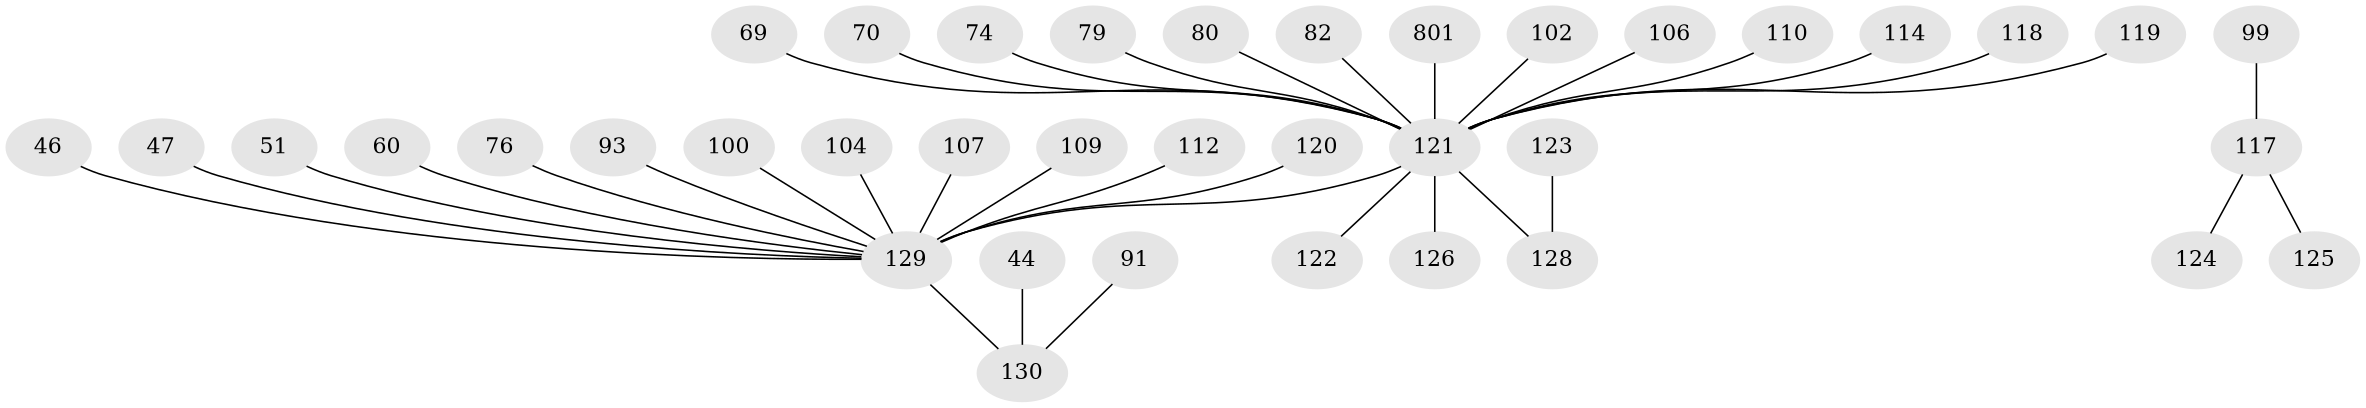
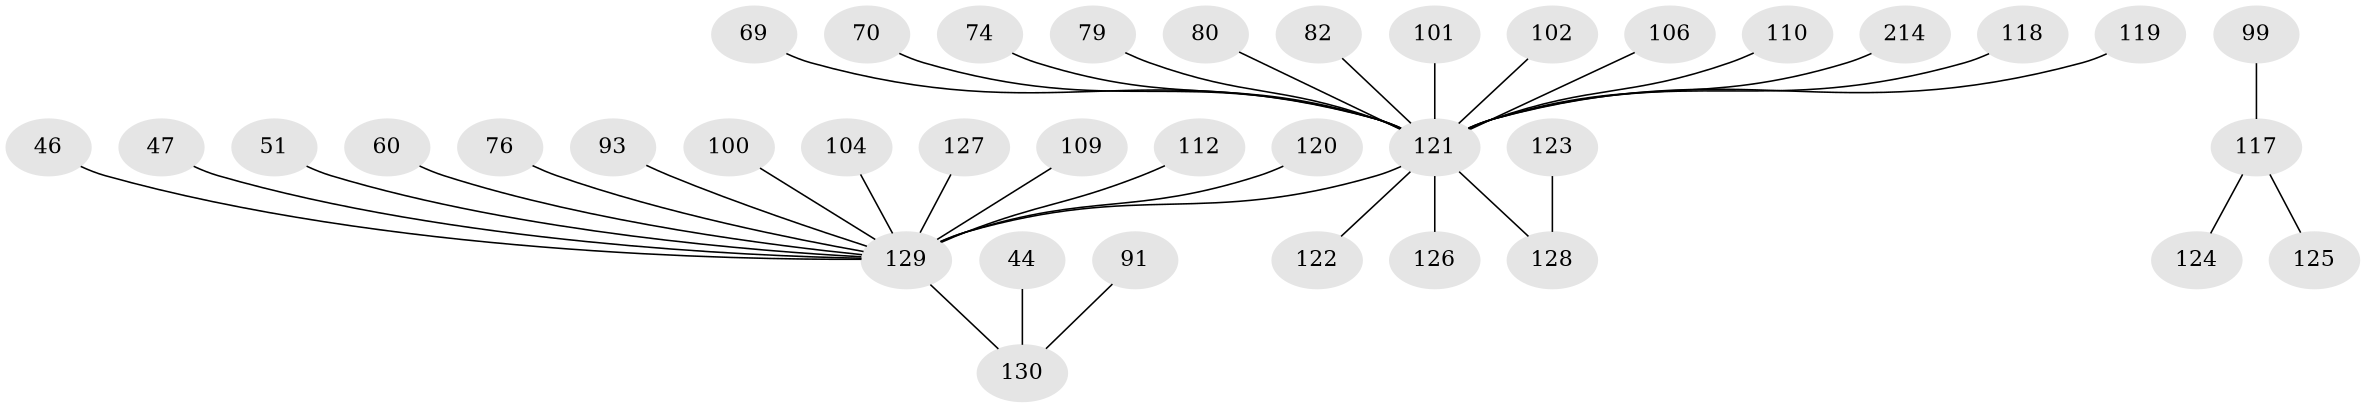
(1435, 34) -> (1435, 34)
(1905, 34) -> (1905, 34)
(964, 147) -> (964, 147)
